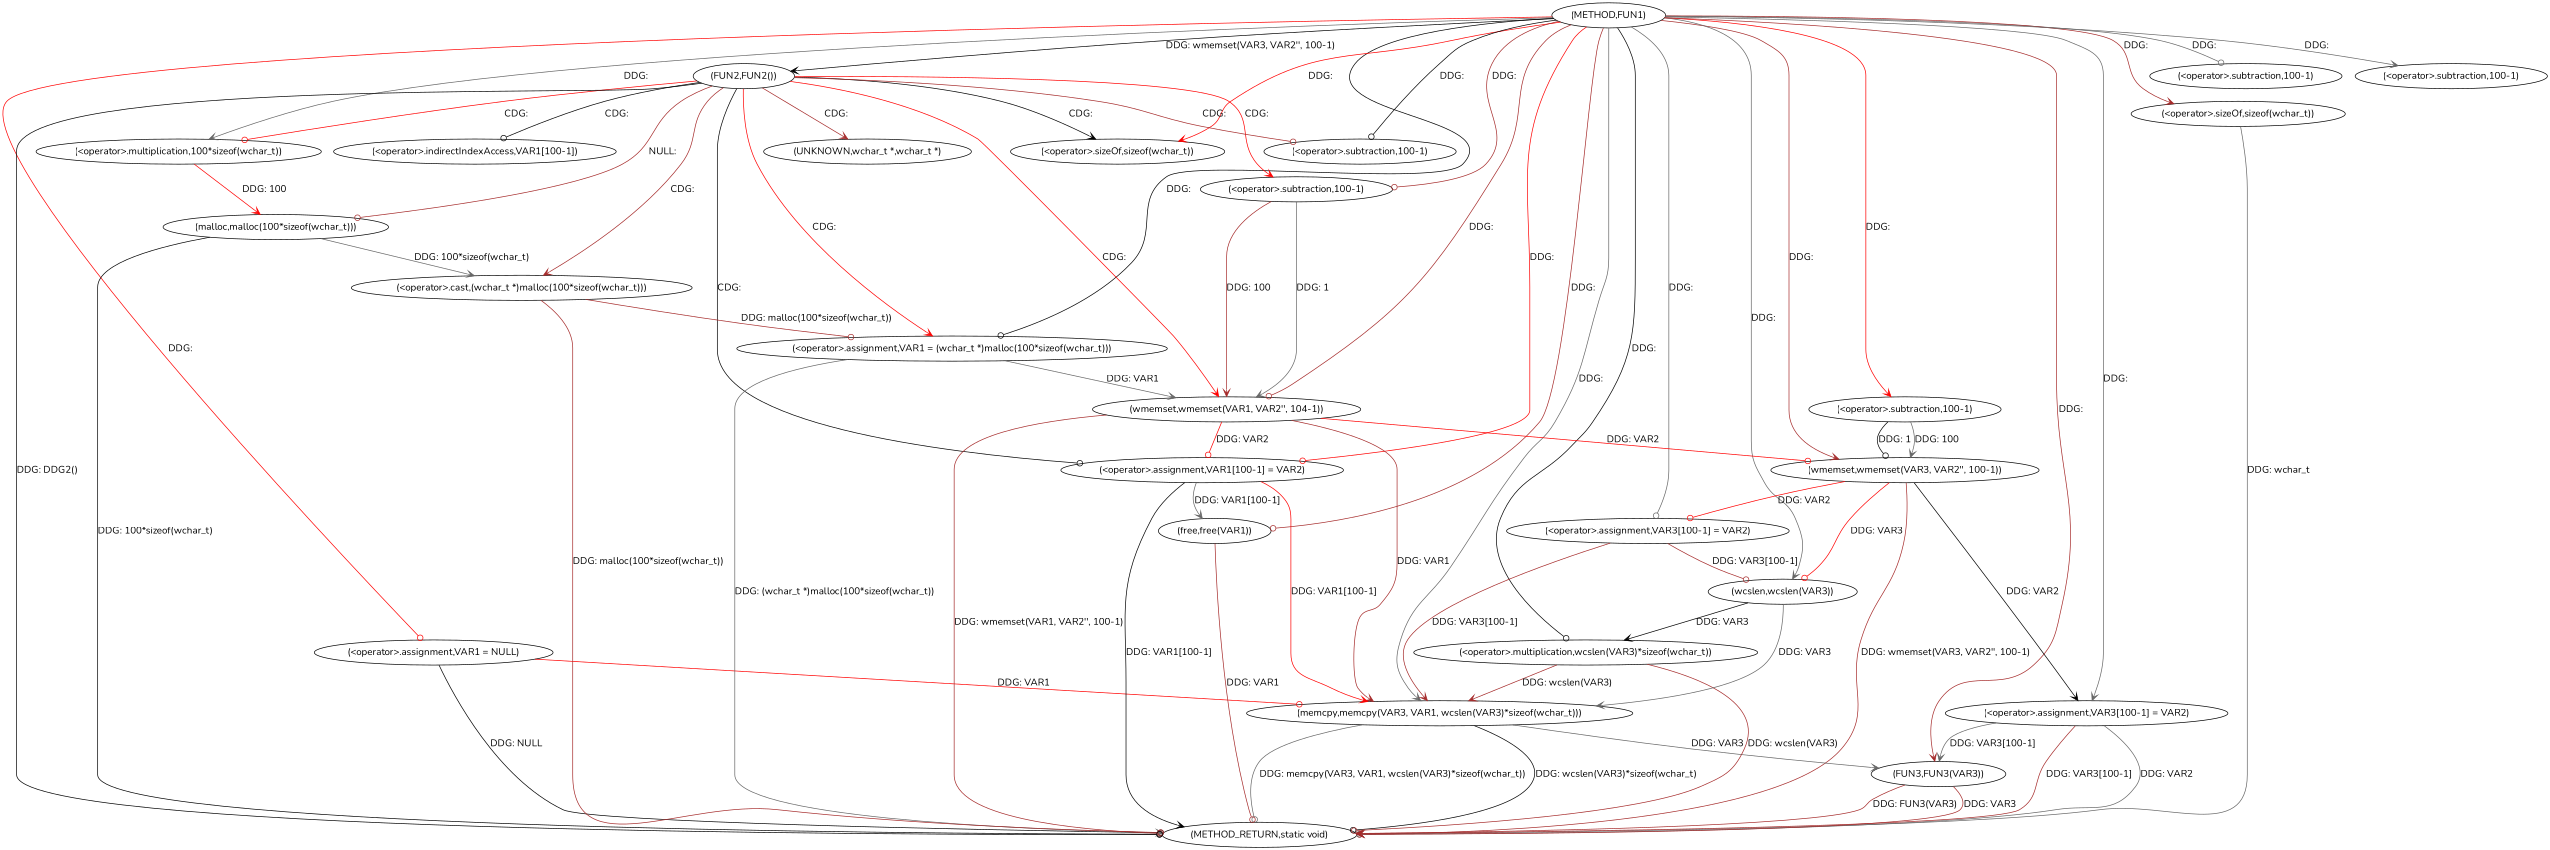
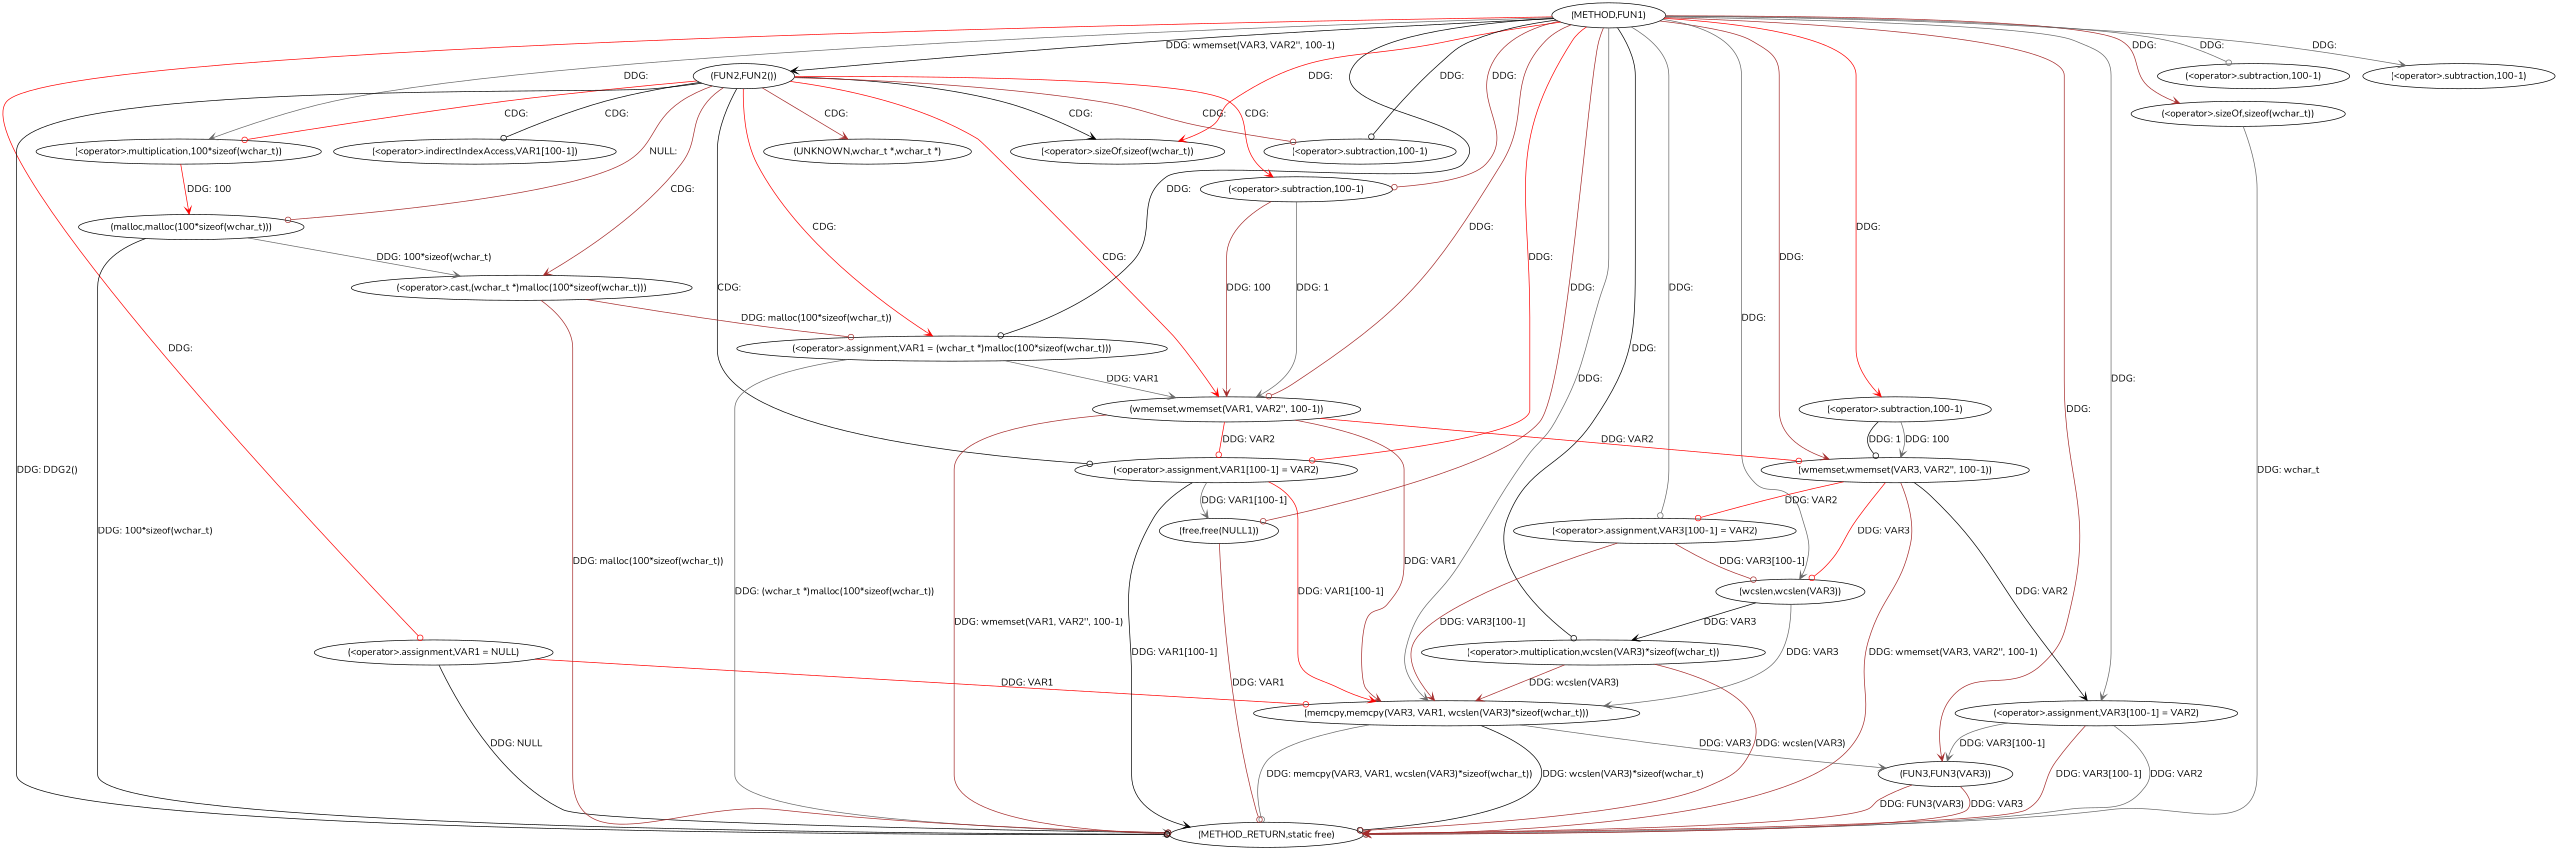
(1227, 409) -> (1227, 409)
(1215, 531) -> (1219, 531)
(1259, 835) -> (1266, 835)
